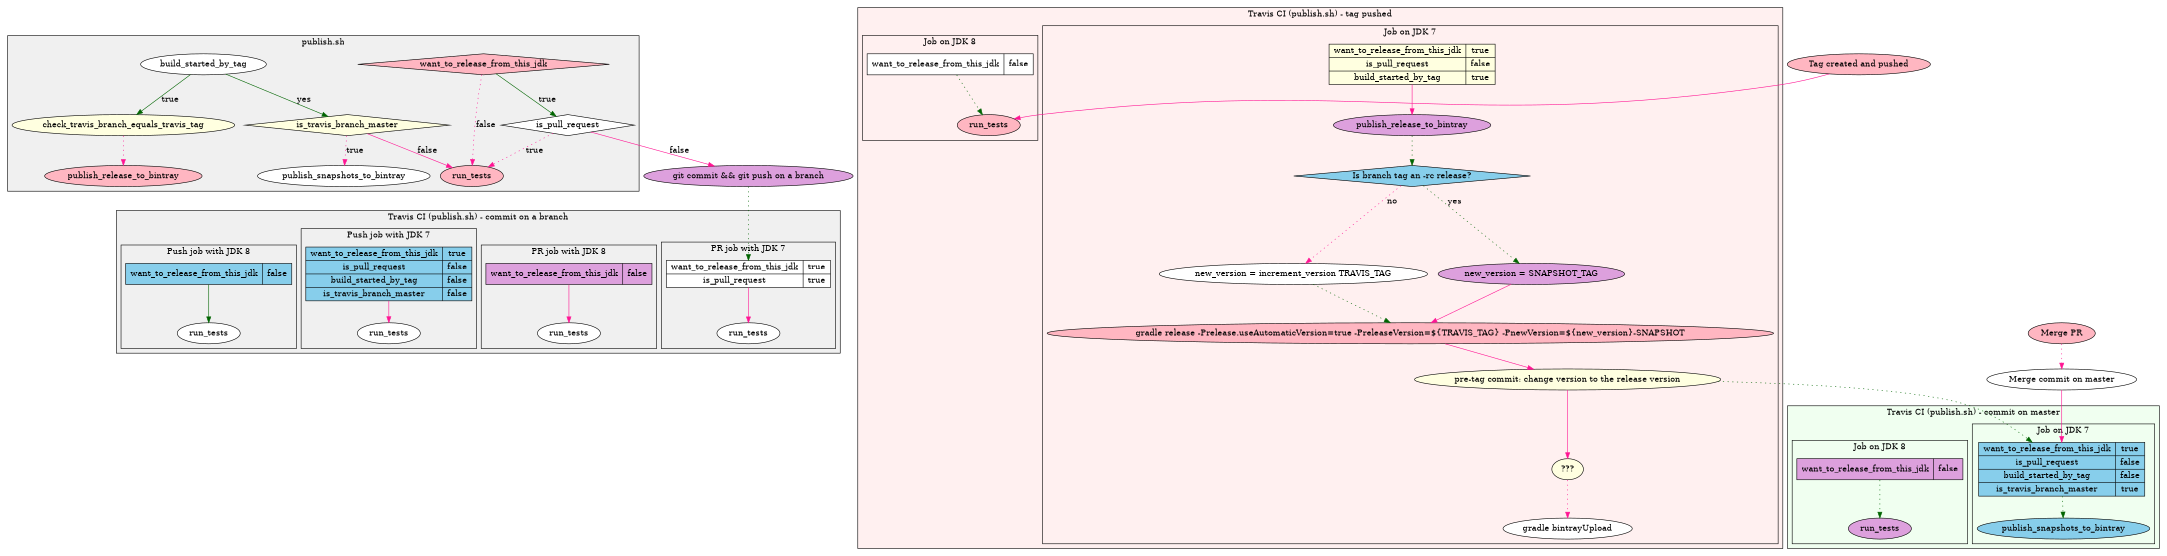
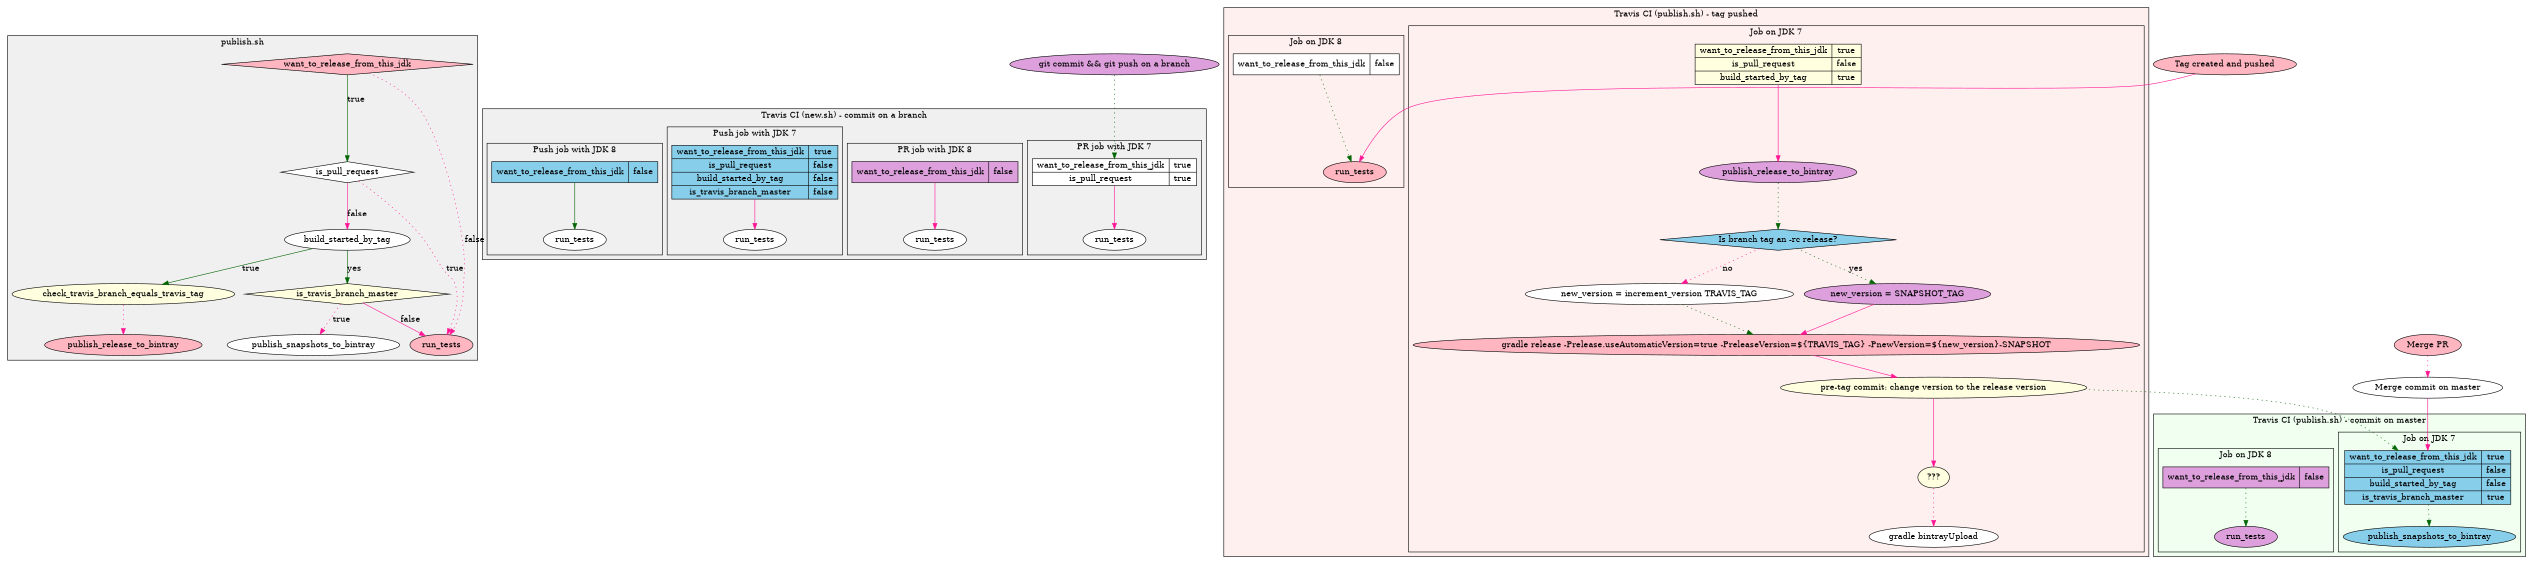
(650, 148) -> (347, 203)
(478, 217) -> (844, 115)
